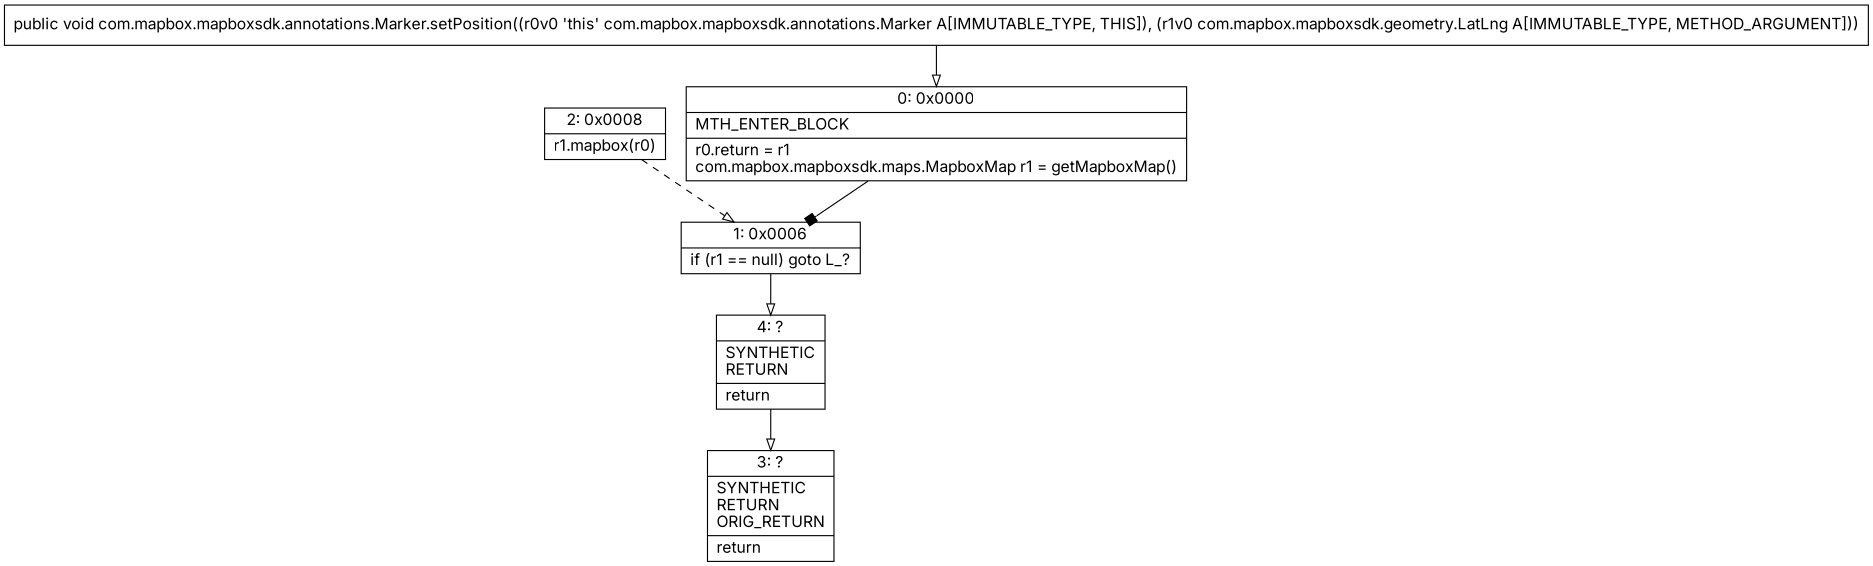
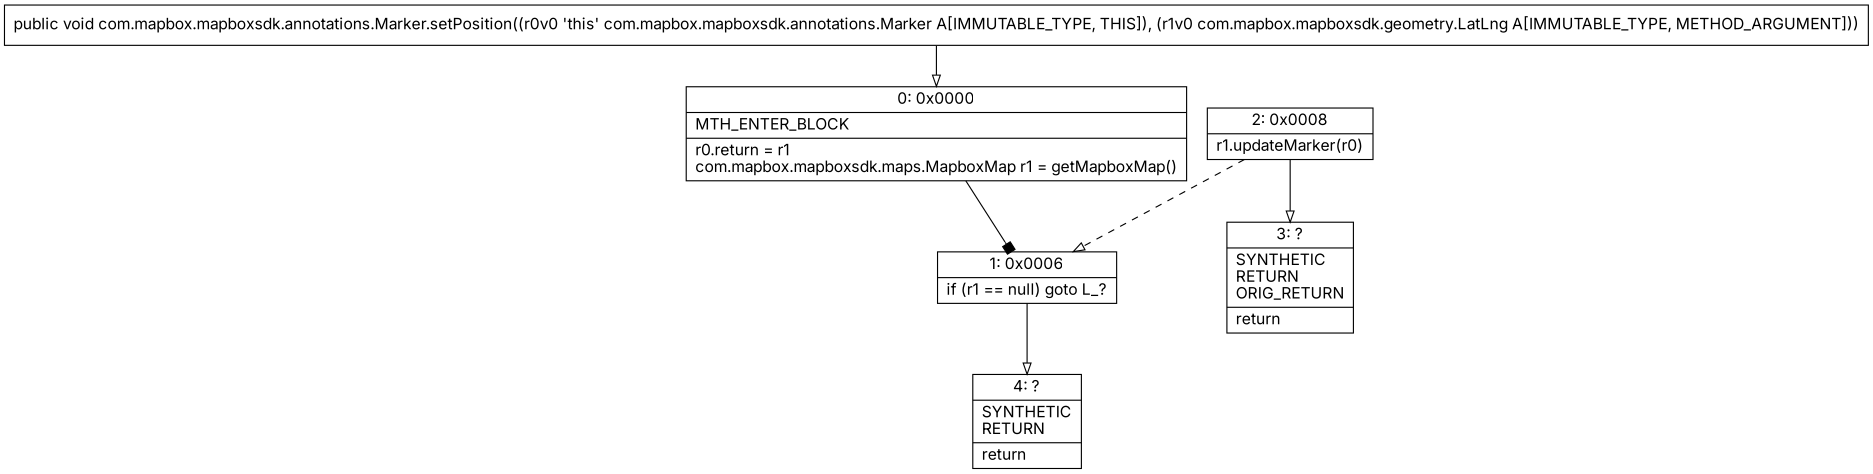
(605, 146) -> (1290, 146)
(771, 424) -> (1290, 185)
